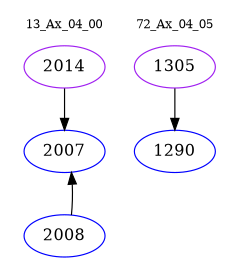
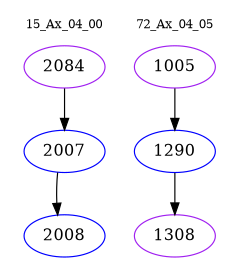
(65, 25) -> (65, 25)
(65, 67) -> (65, 67)
(175, 67) -> (175, 67)
(72, 200) -> (57, 188)
none -> (175, 236)
